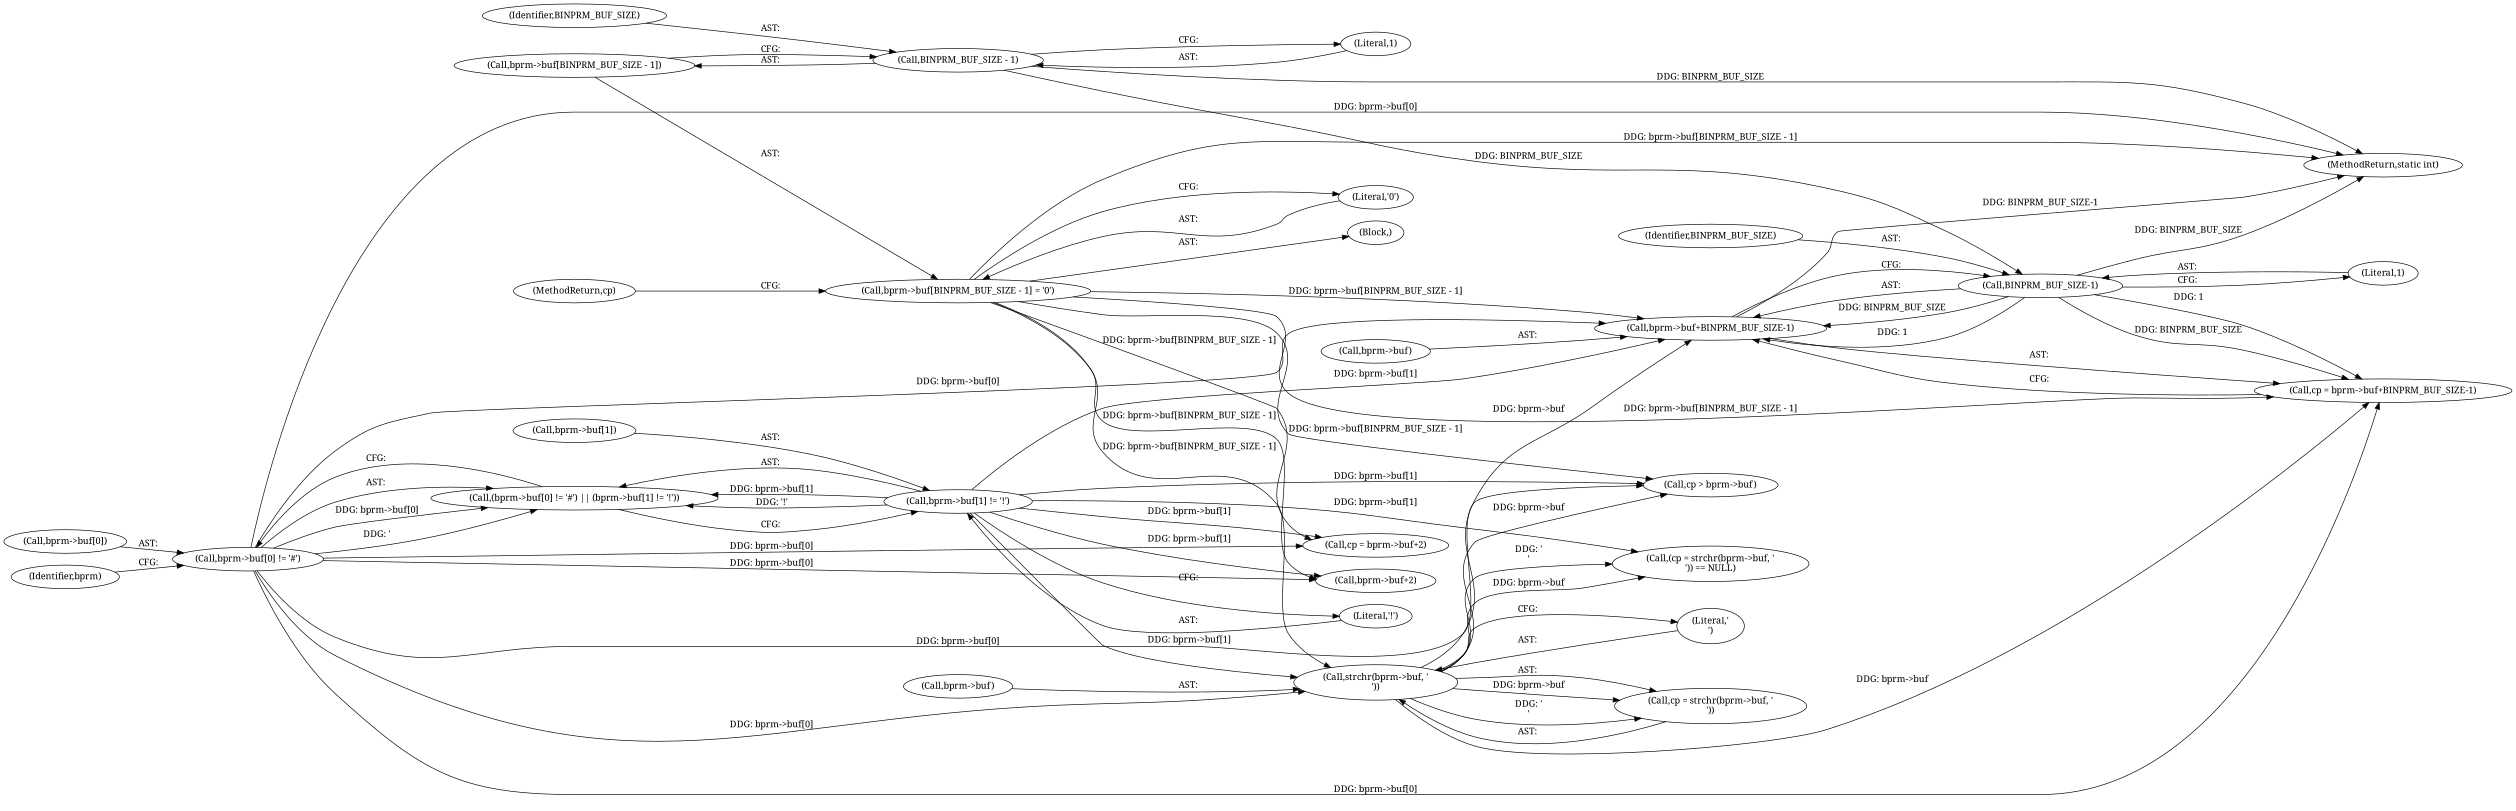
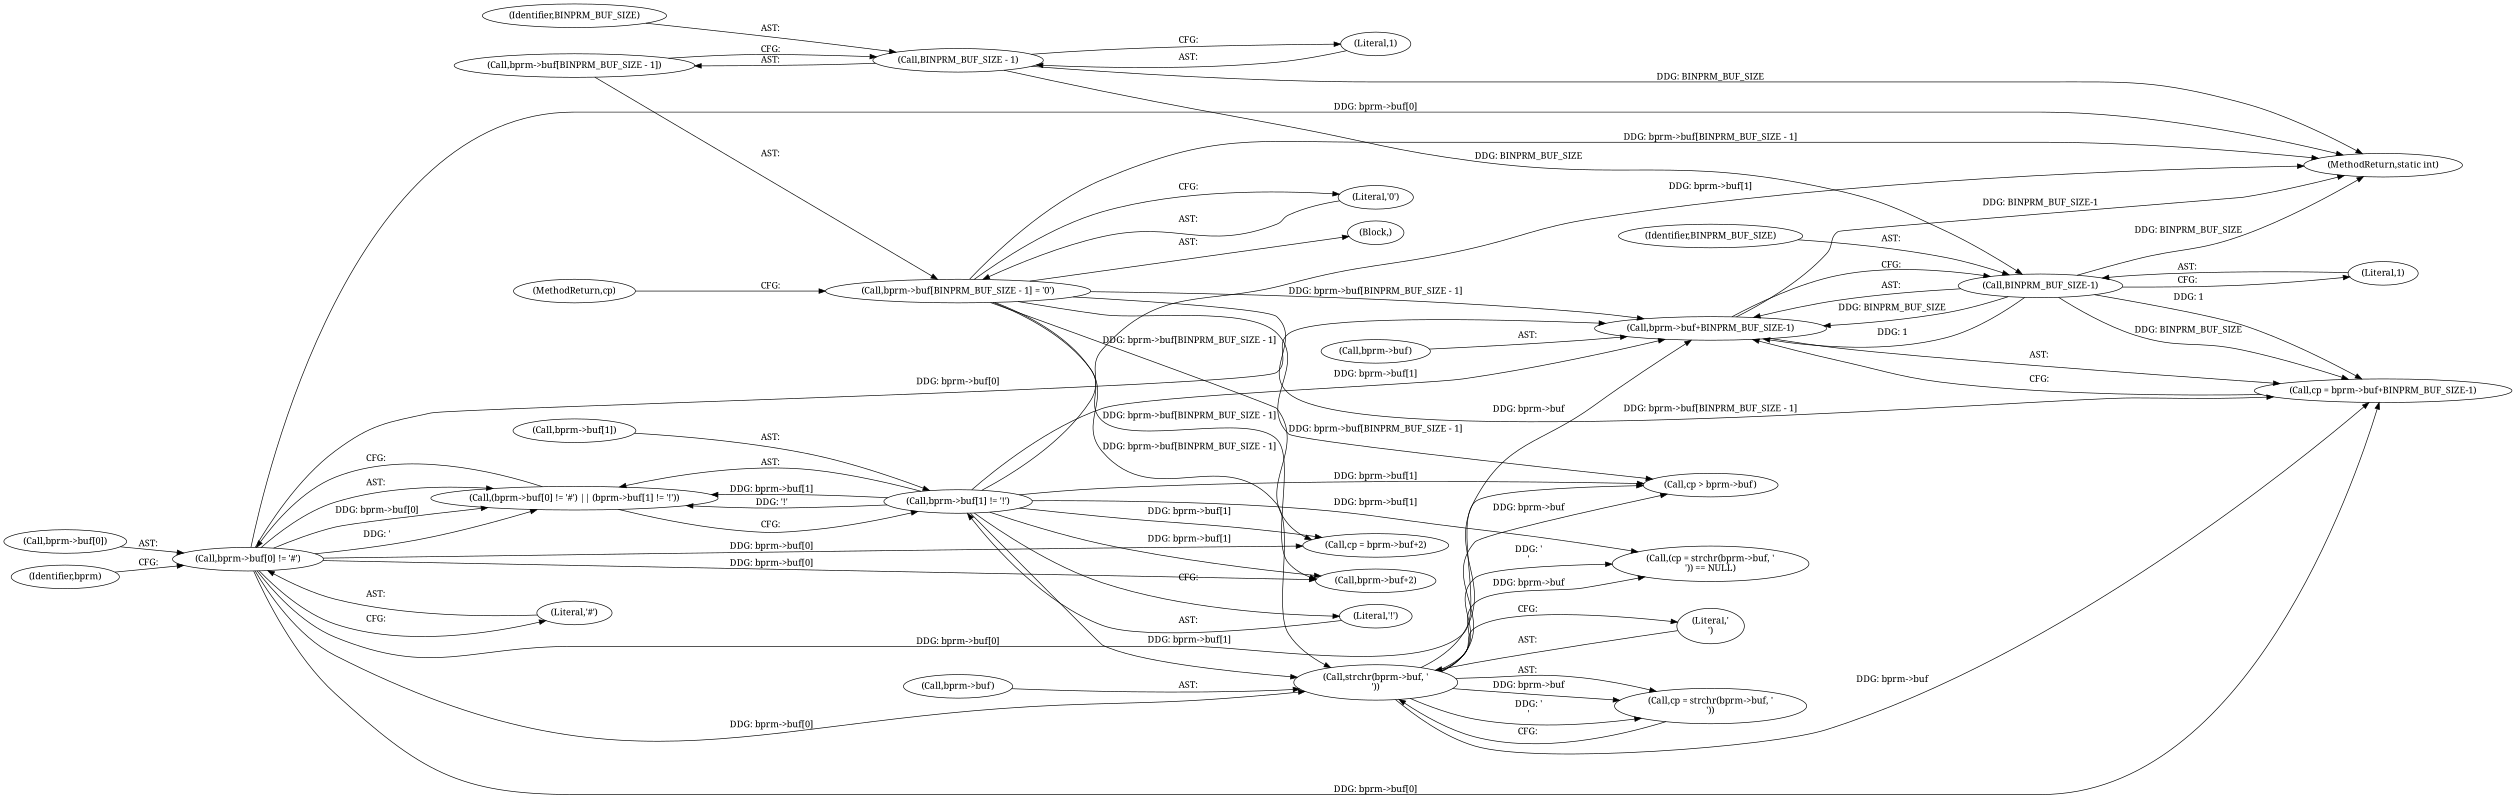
none -> (1591, 219)
none -> (574, 613)
(1529, 732) -> (1529, 732)
